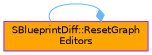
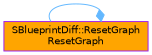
(76, 36) -> (76, 36)
